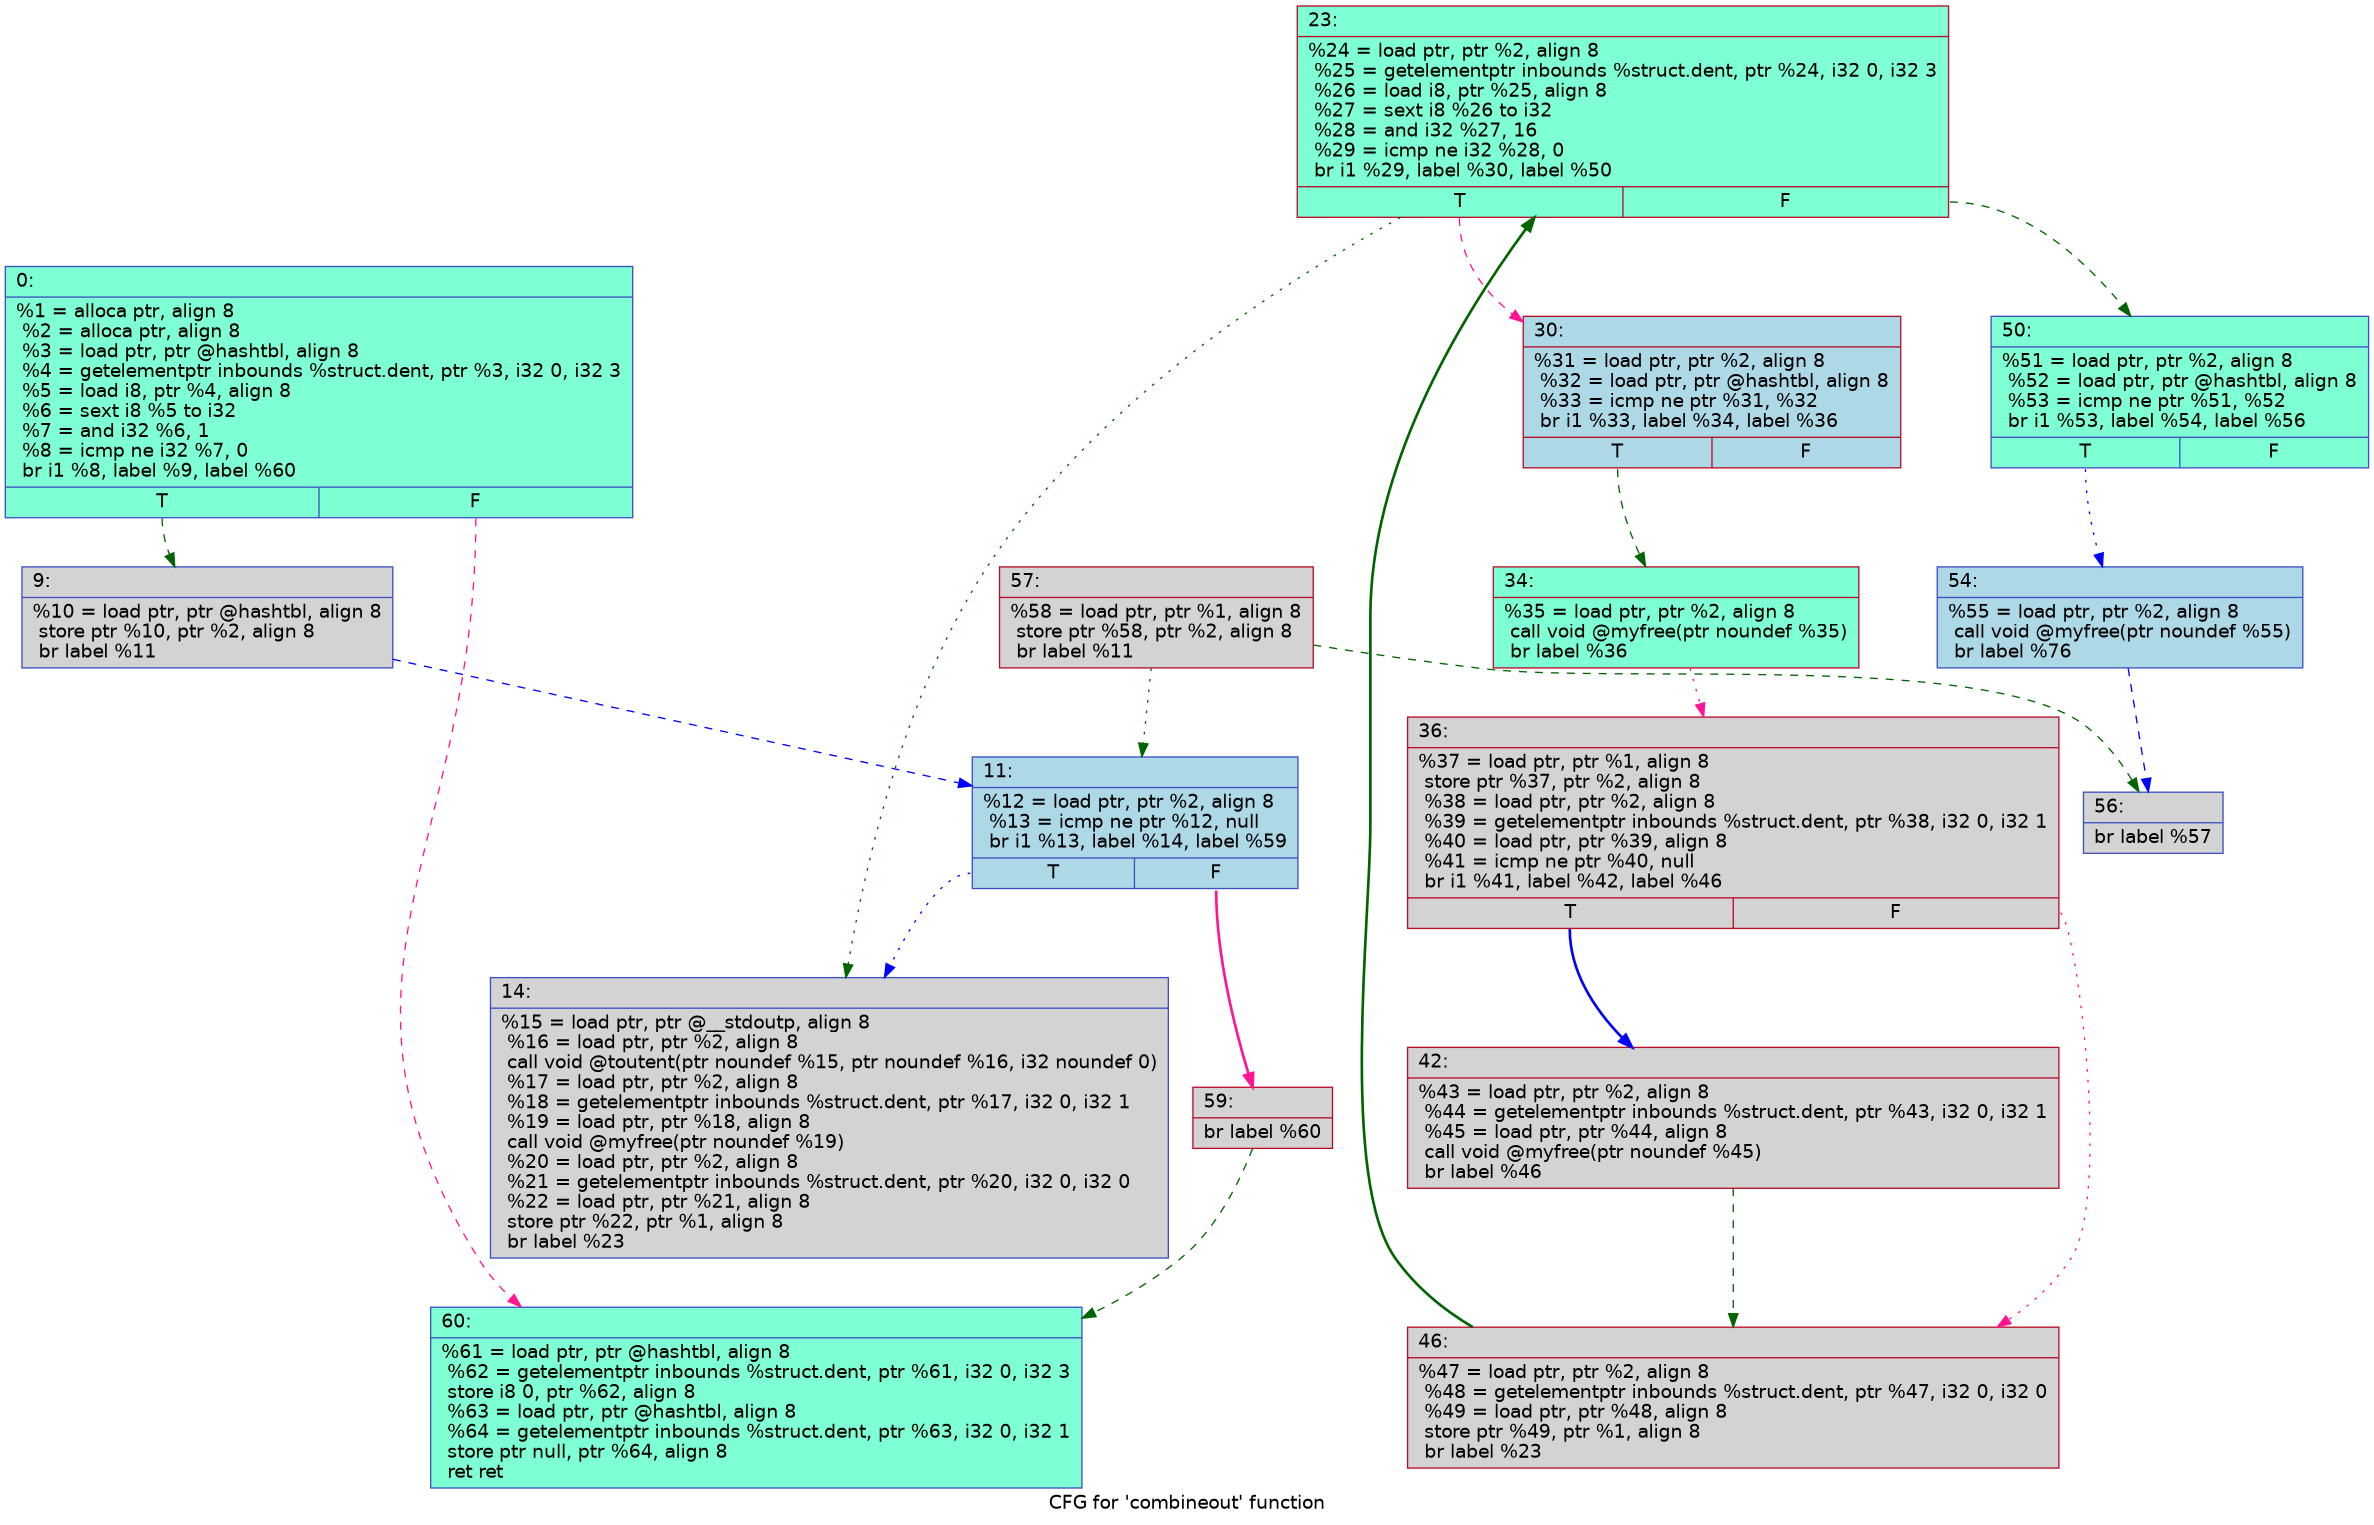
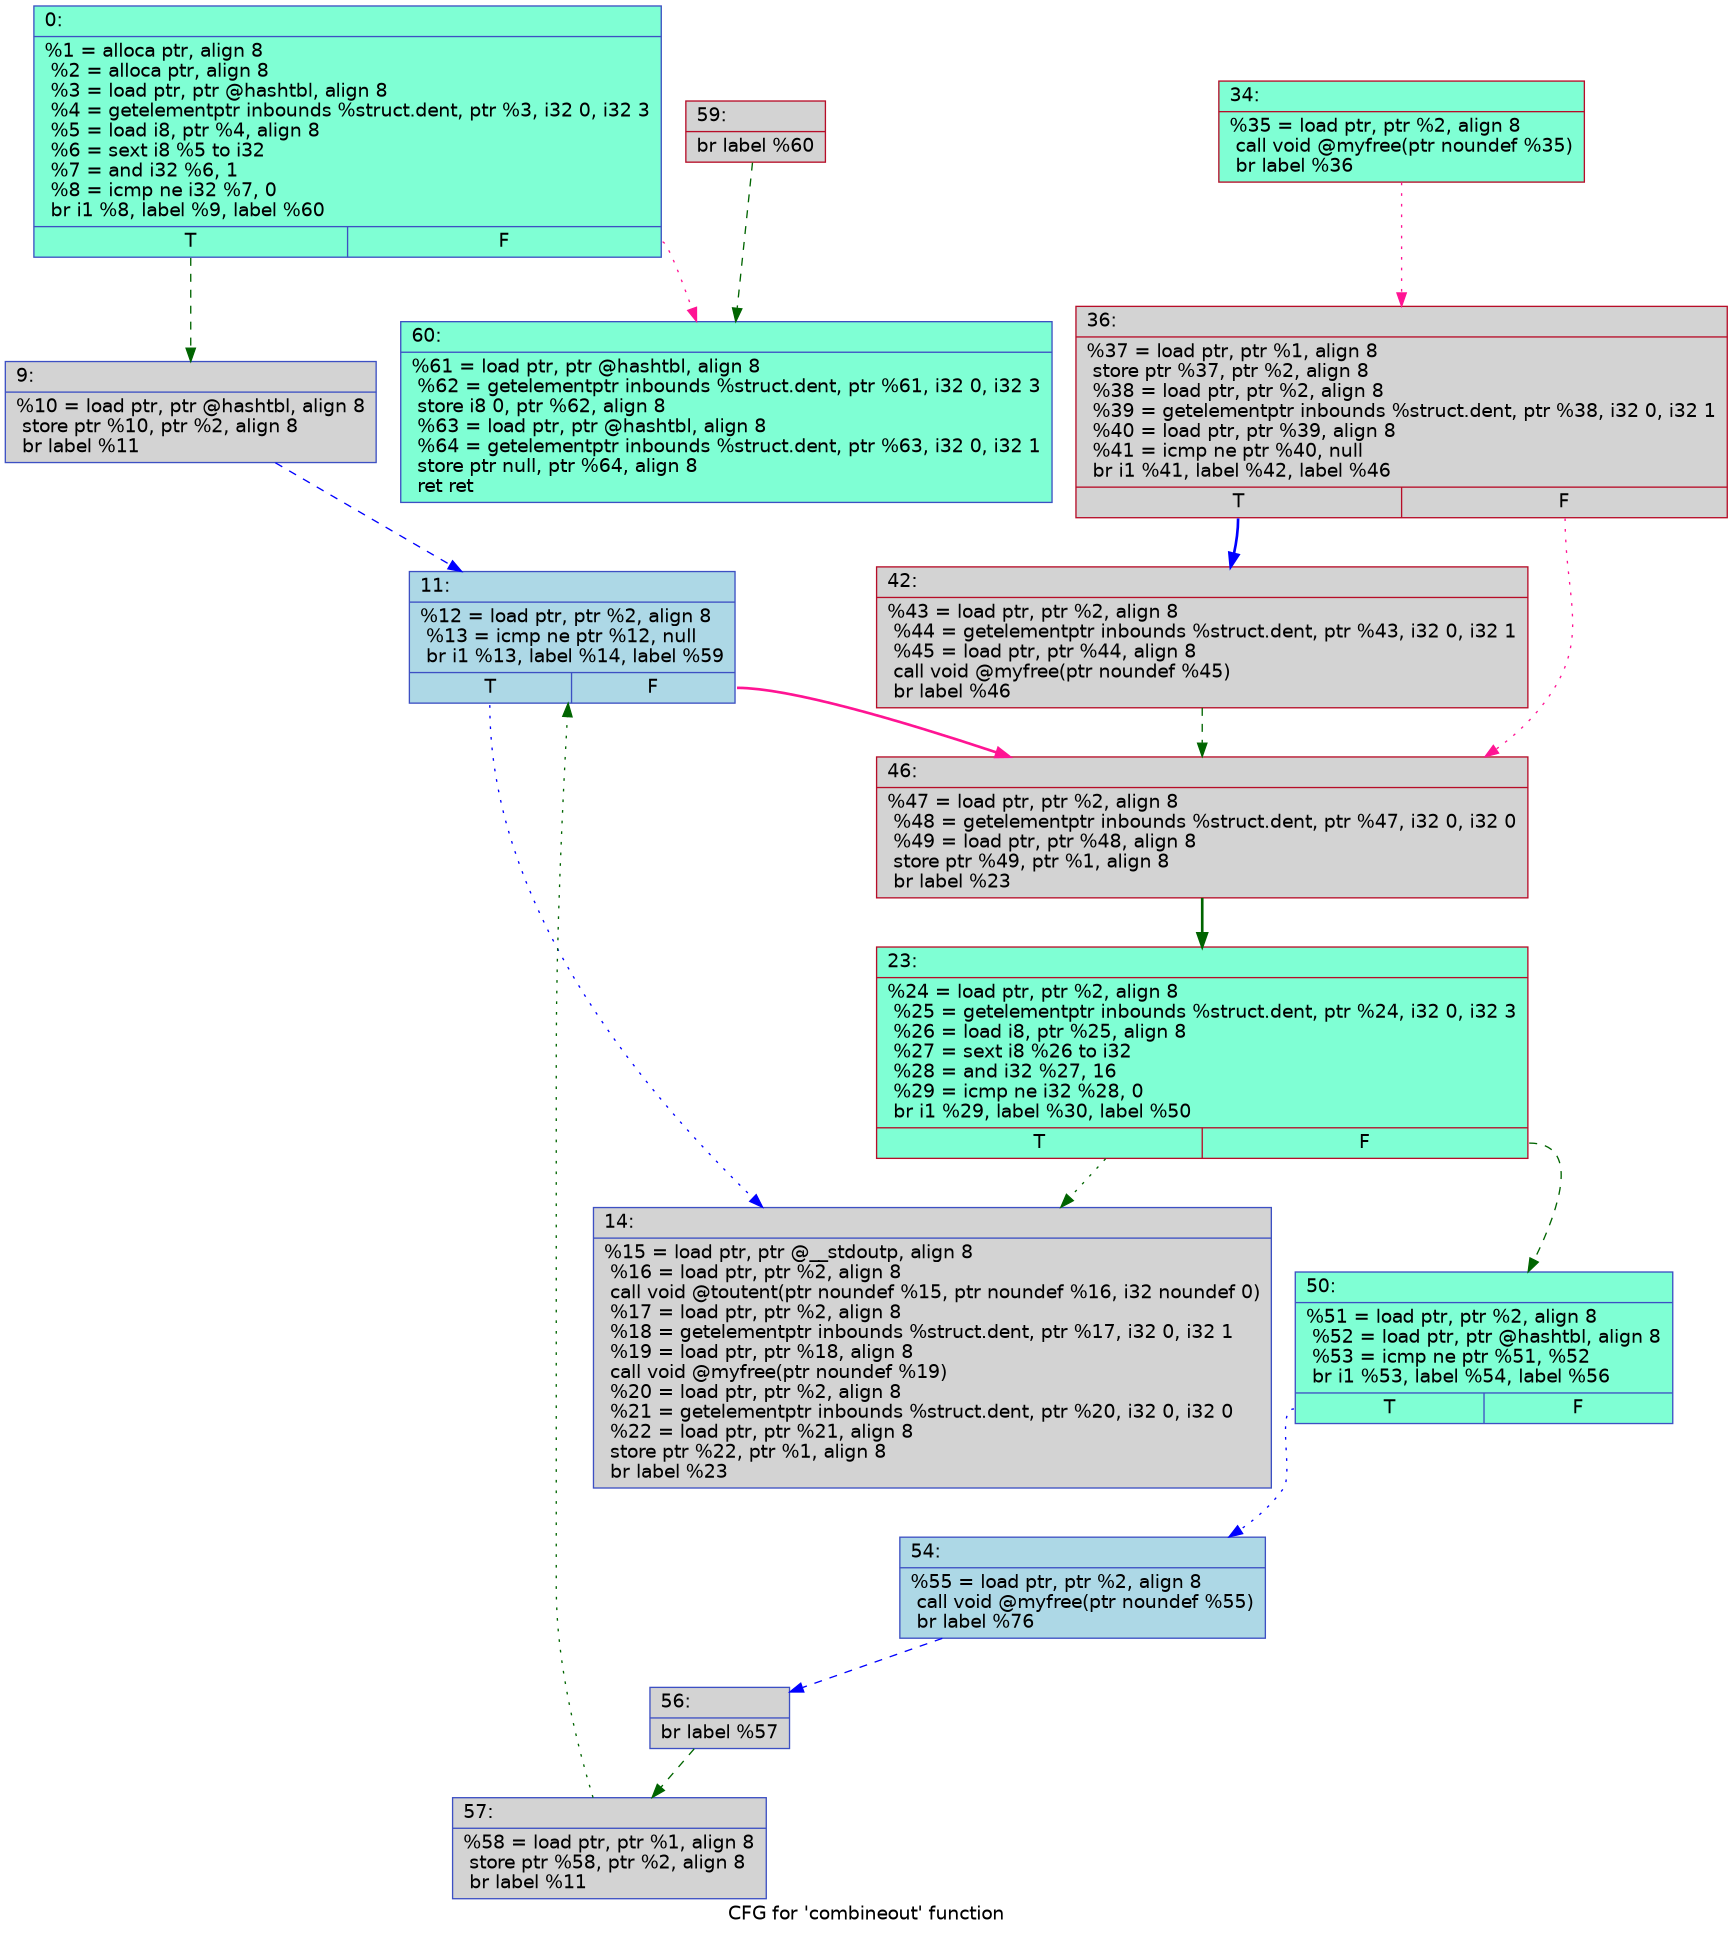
(1712, 392) -> none
(1156, 617) -> (609, 1848)
(1738, 674) -> (678, 1768)
(410, 919) -> (679, 274)
(1226, 983) -> (868, 713)
